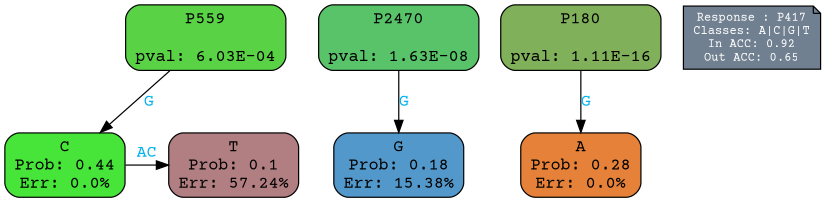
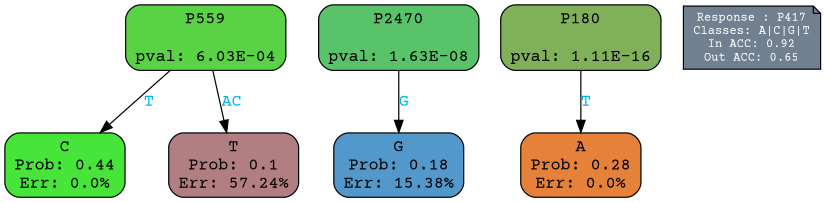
(149, 101) -> (149, 101)
(586, 101) -> (586, 101)
(141, 165) -> (218, 96)
